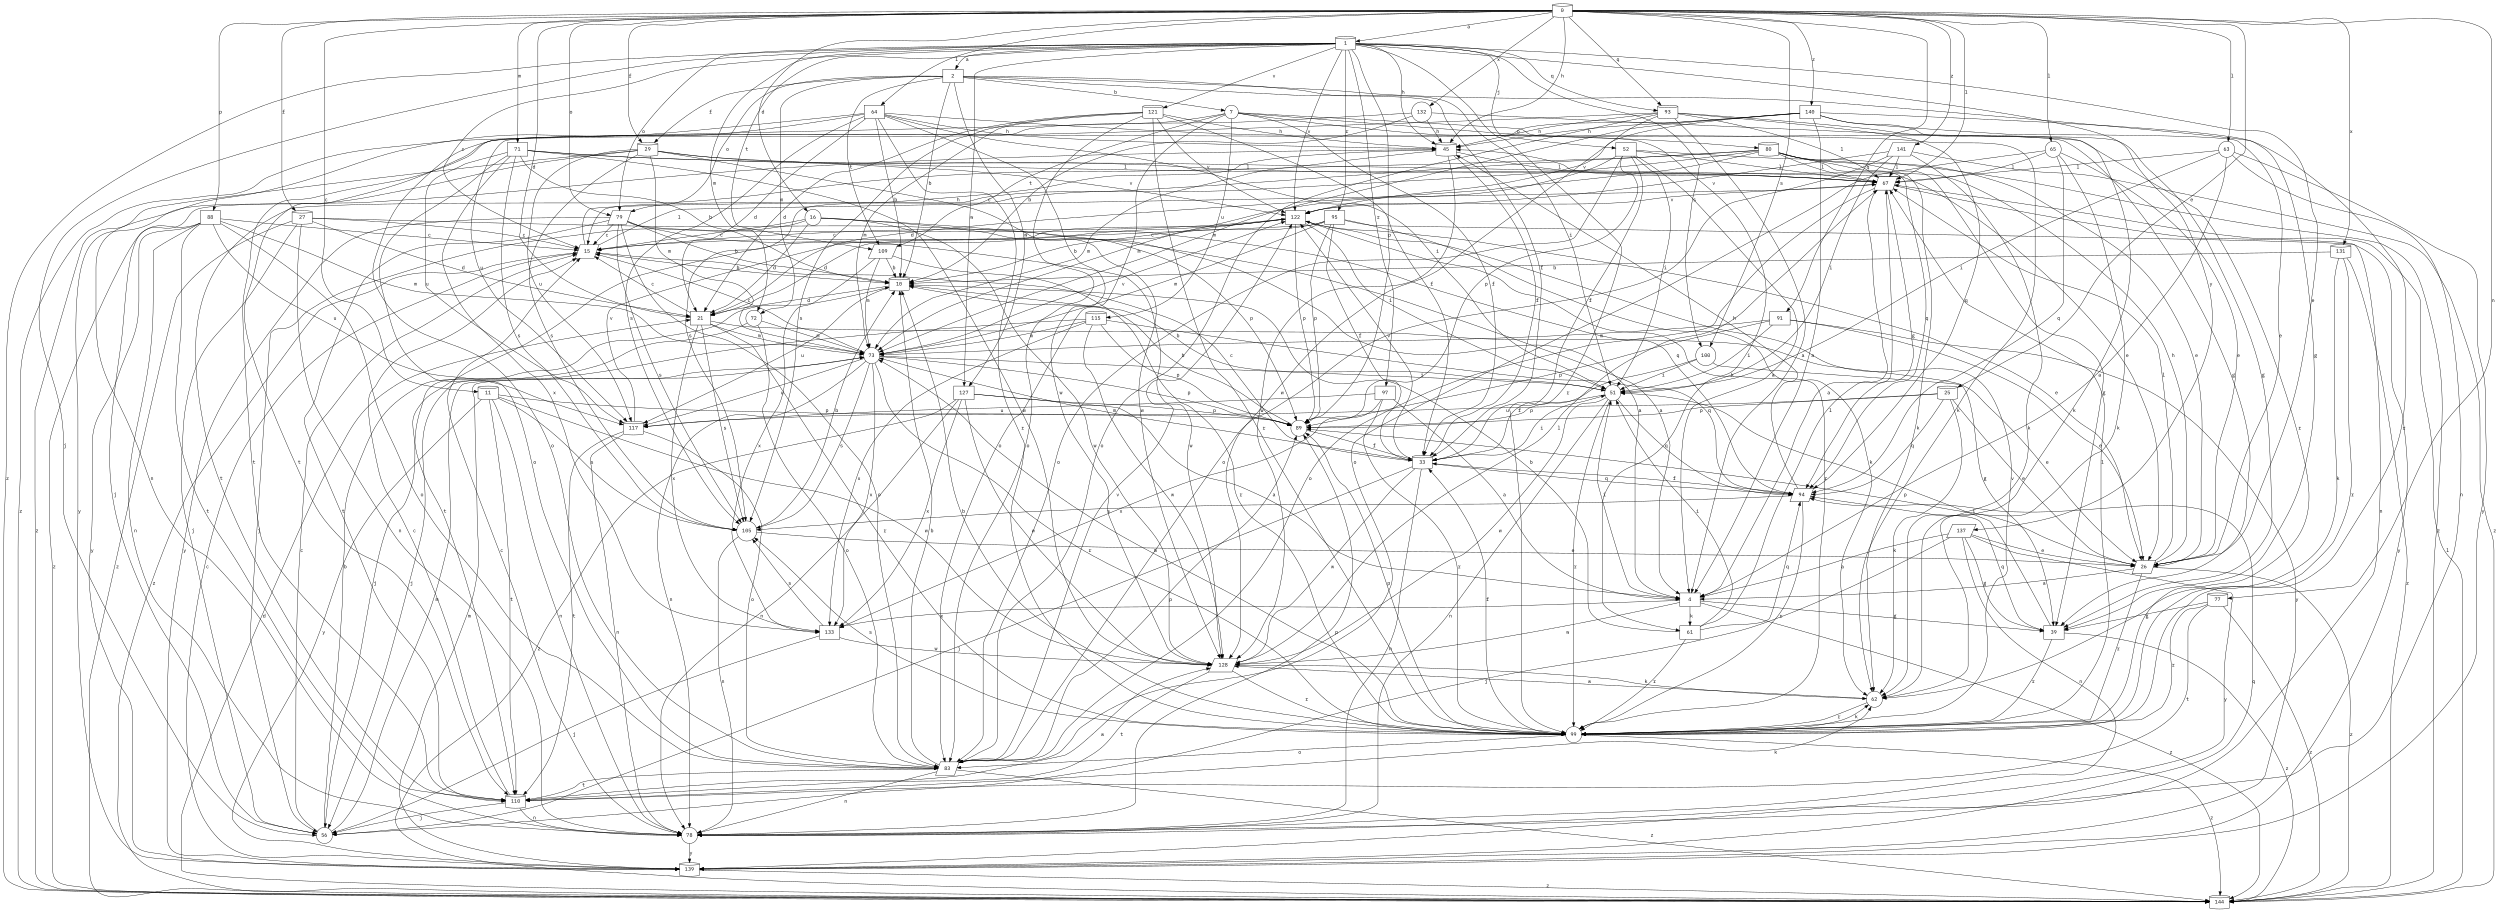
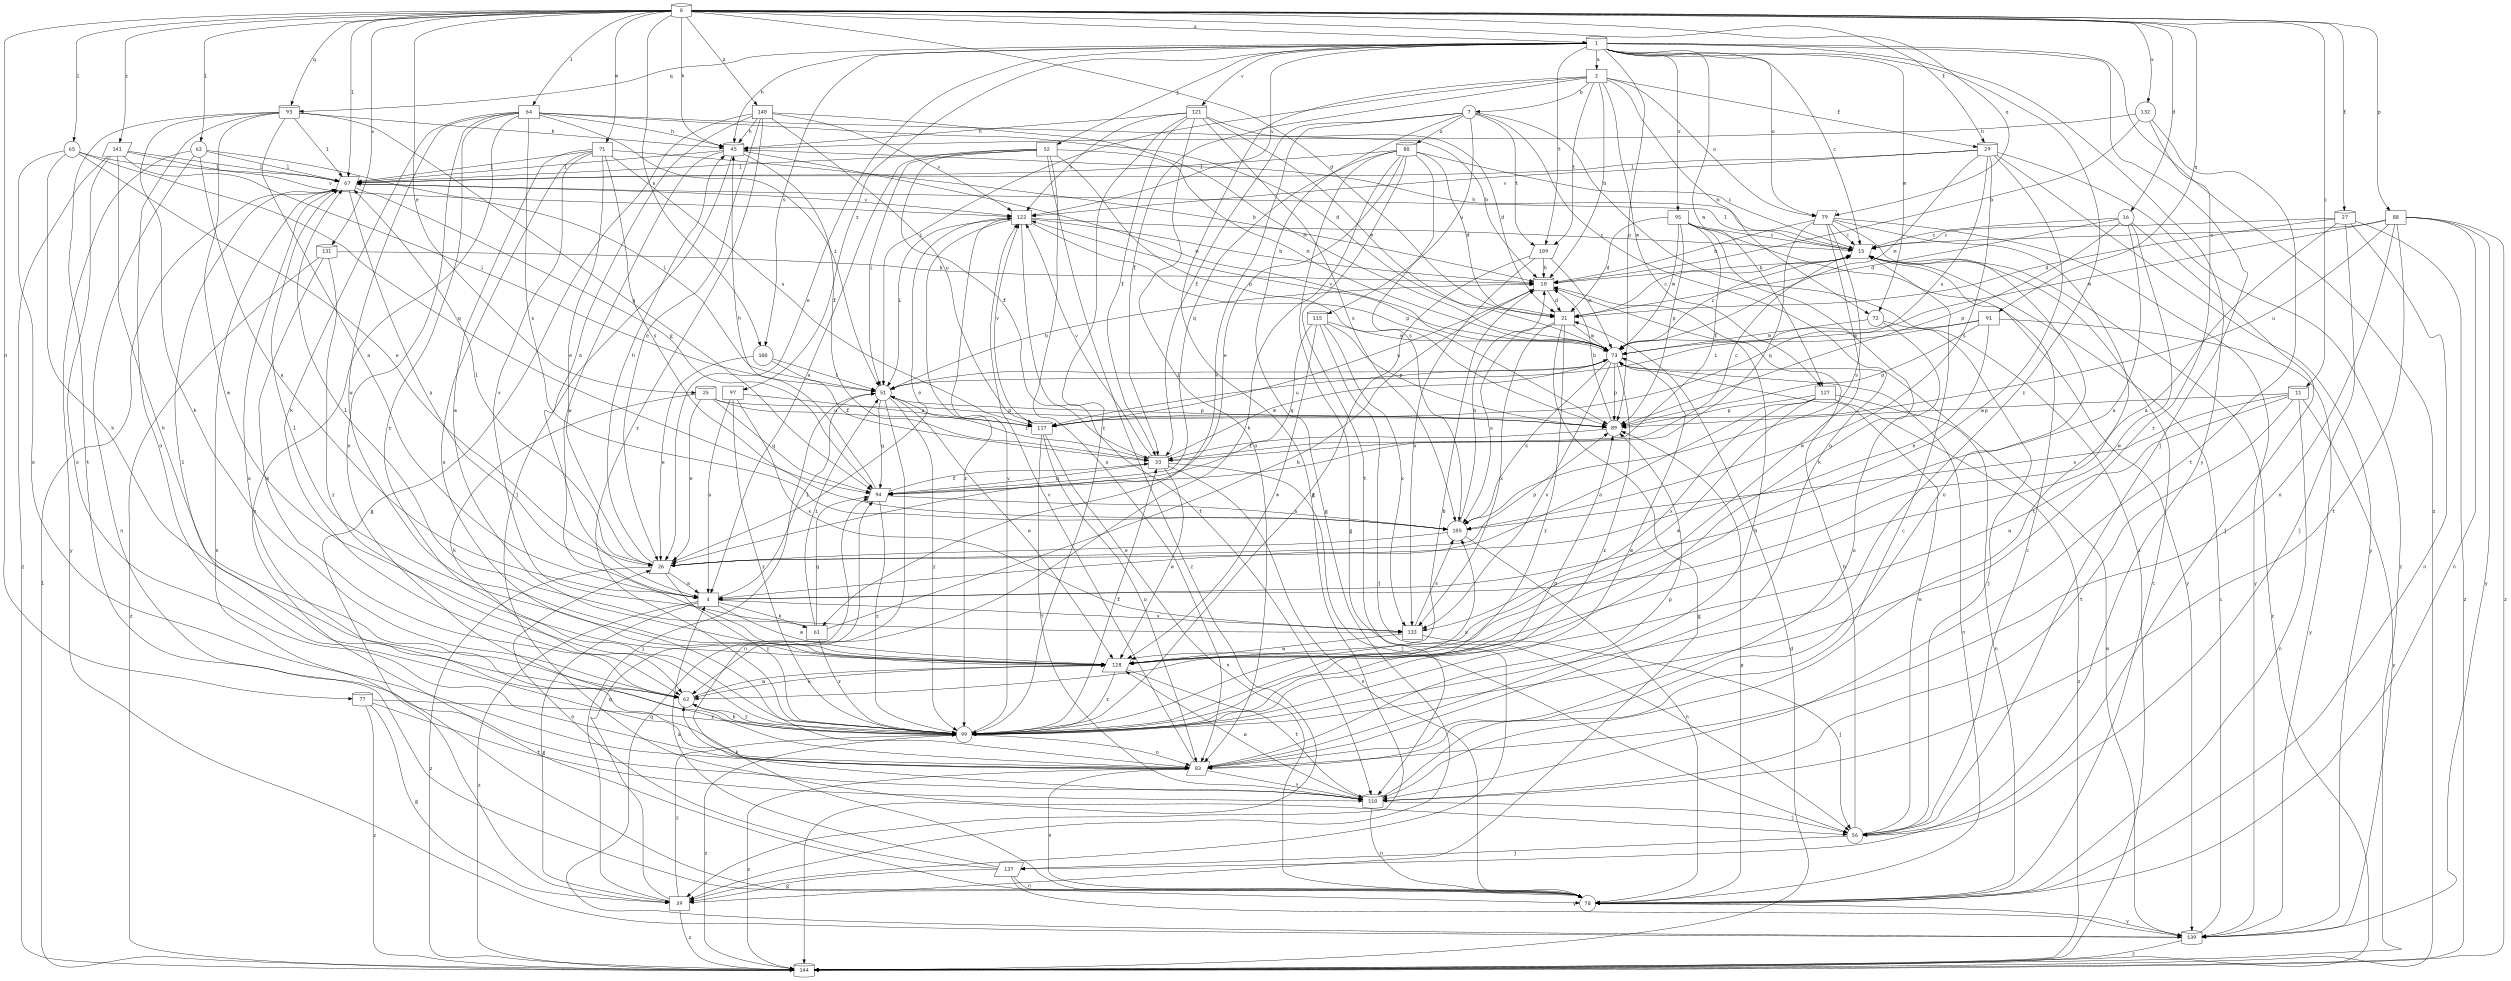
(1198, 749) -> (1457, 853)
